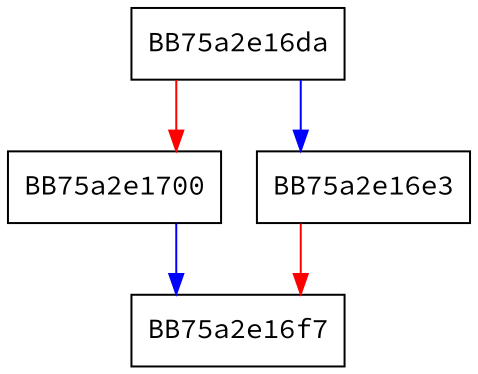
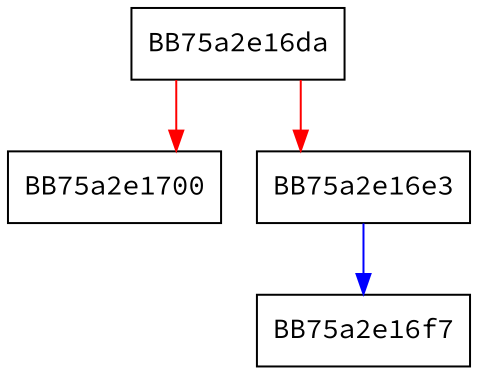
(301, 105) -> (301, 105)
(176, 249) -> none
(301, 249) -> (363, 249)
